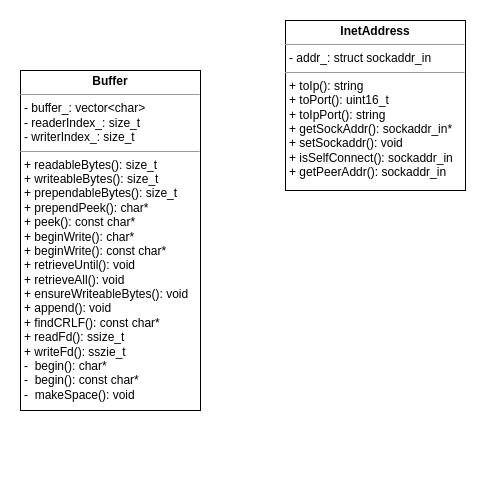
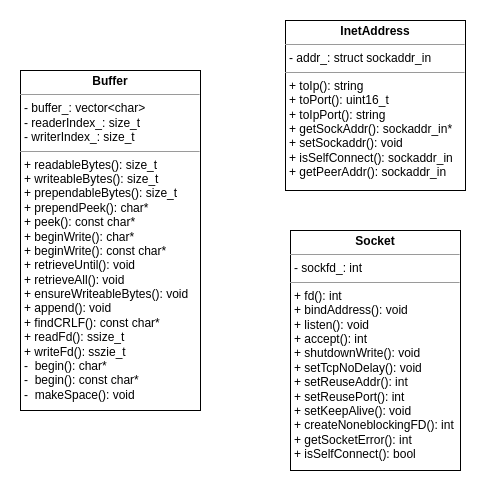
none -> (376, 351)
